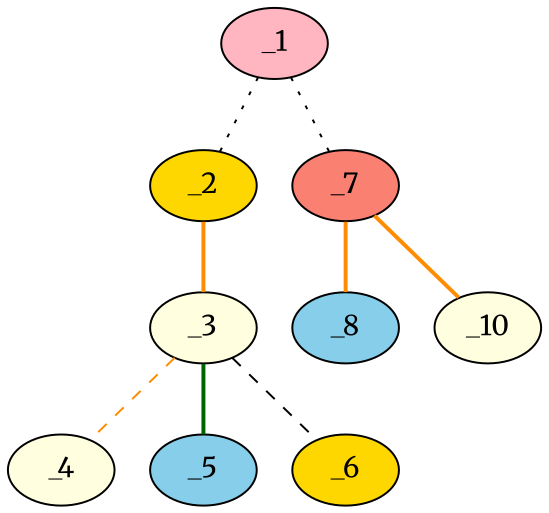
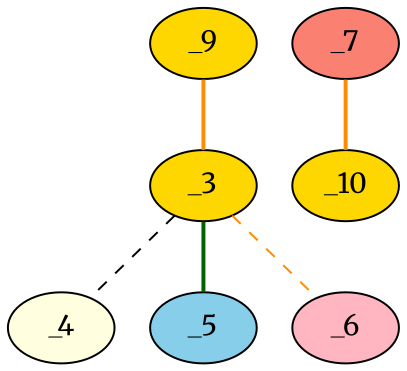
(275, 43) -> none
(203, 186) -> (203, 43)
(203, 328) -> (203, 186)
(346, 328) -> none
(488, 328) -> (346, 186)
(133, 399) -> (133, 257)
(274, 399) -> (274, 257)
(346, 470) -> (346, 328)
